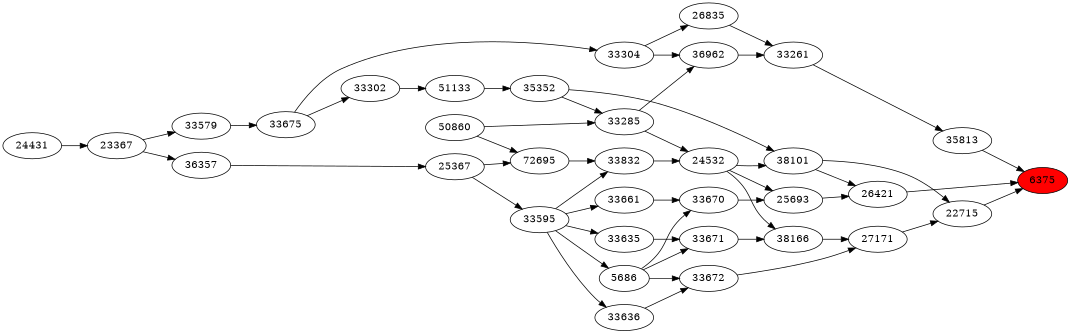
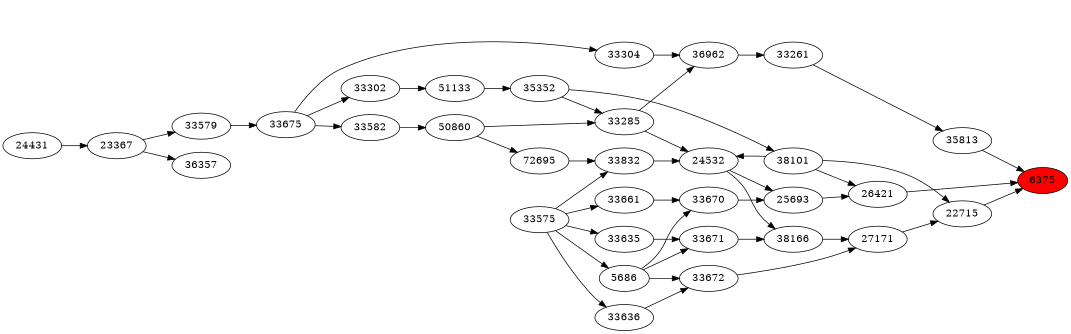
(709, 16) -> none
none -> (370, 128)
(747, 166) -> (755, 156)
(455, 167) -> none
(540, 220) -> (540, 220)
